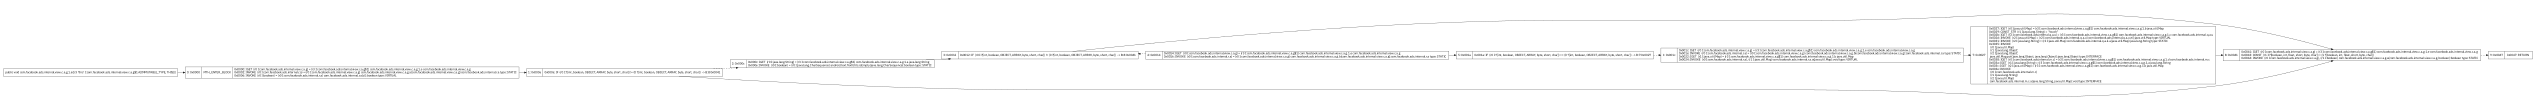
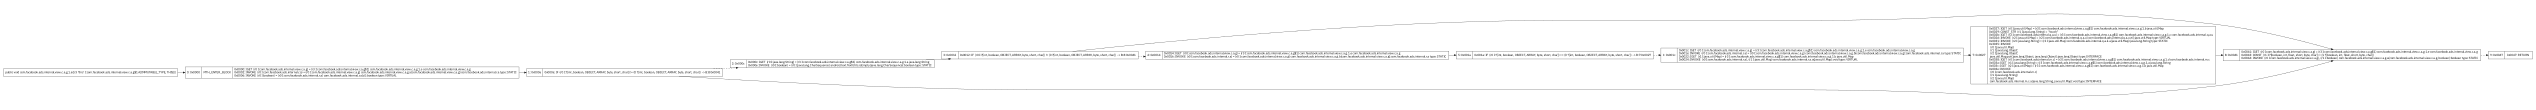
(1143, 54) -> (1141, 57)
